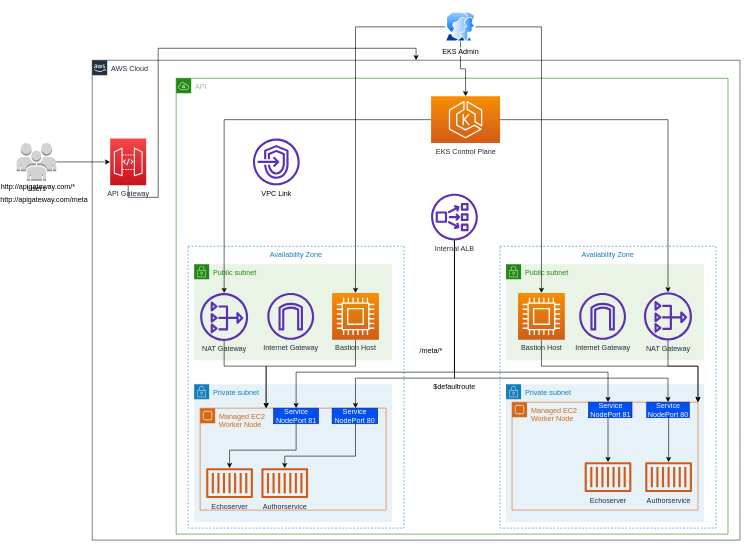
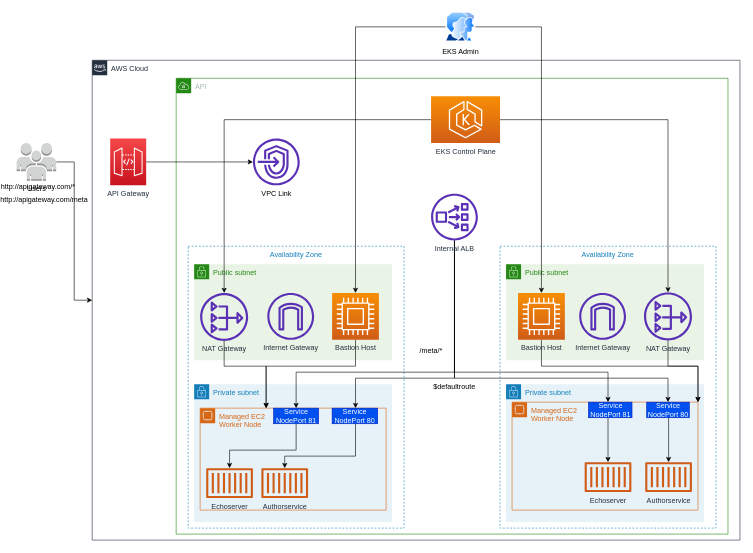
(416, 50) -> (247, 162)
(461, 69) -> none
(104, 162) -> (74, 299)
